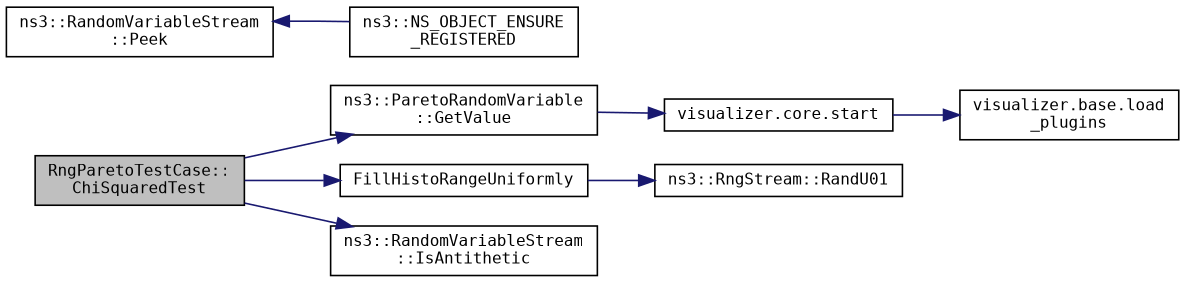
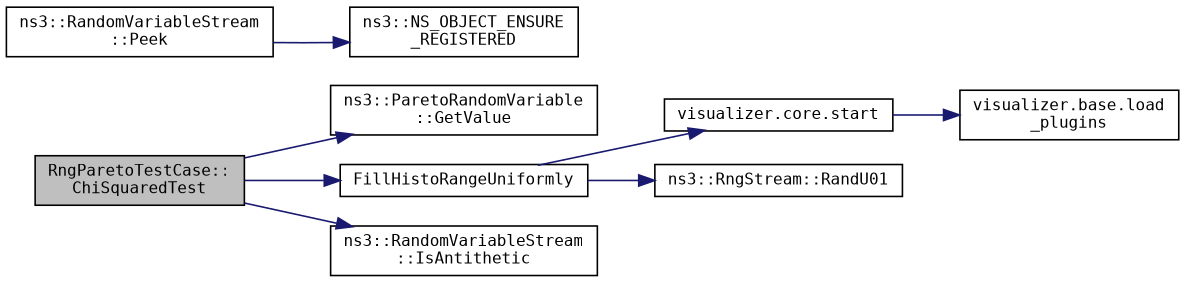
(319, 21) -> (303, 43)
(623, 113) -> (613, 149)
